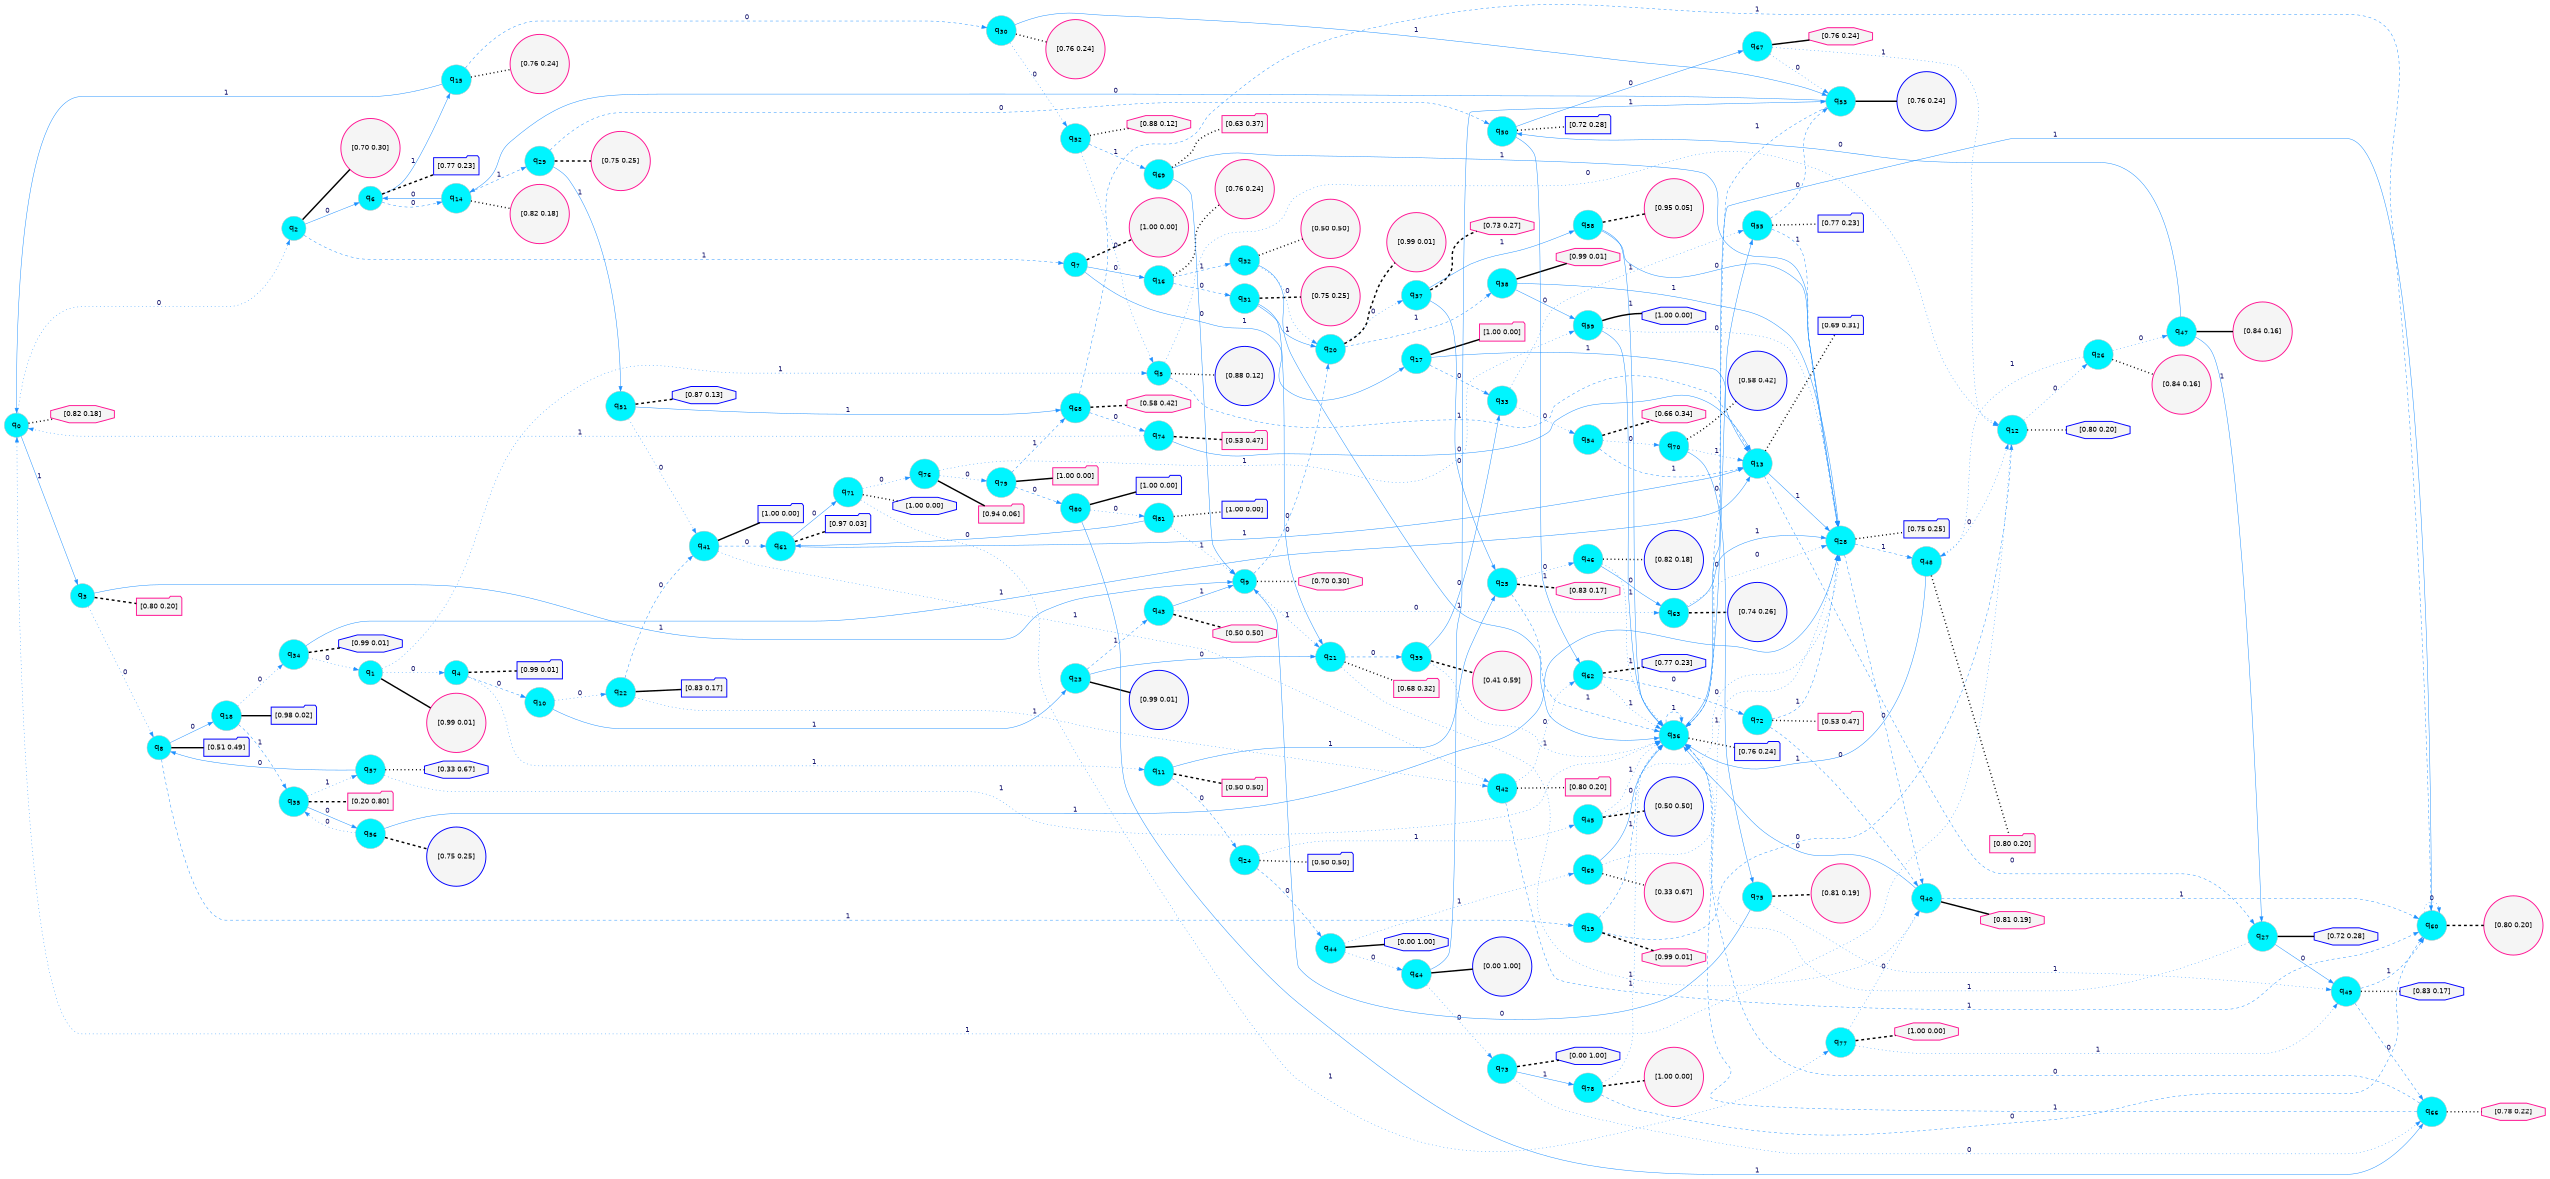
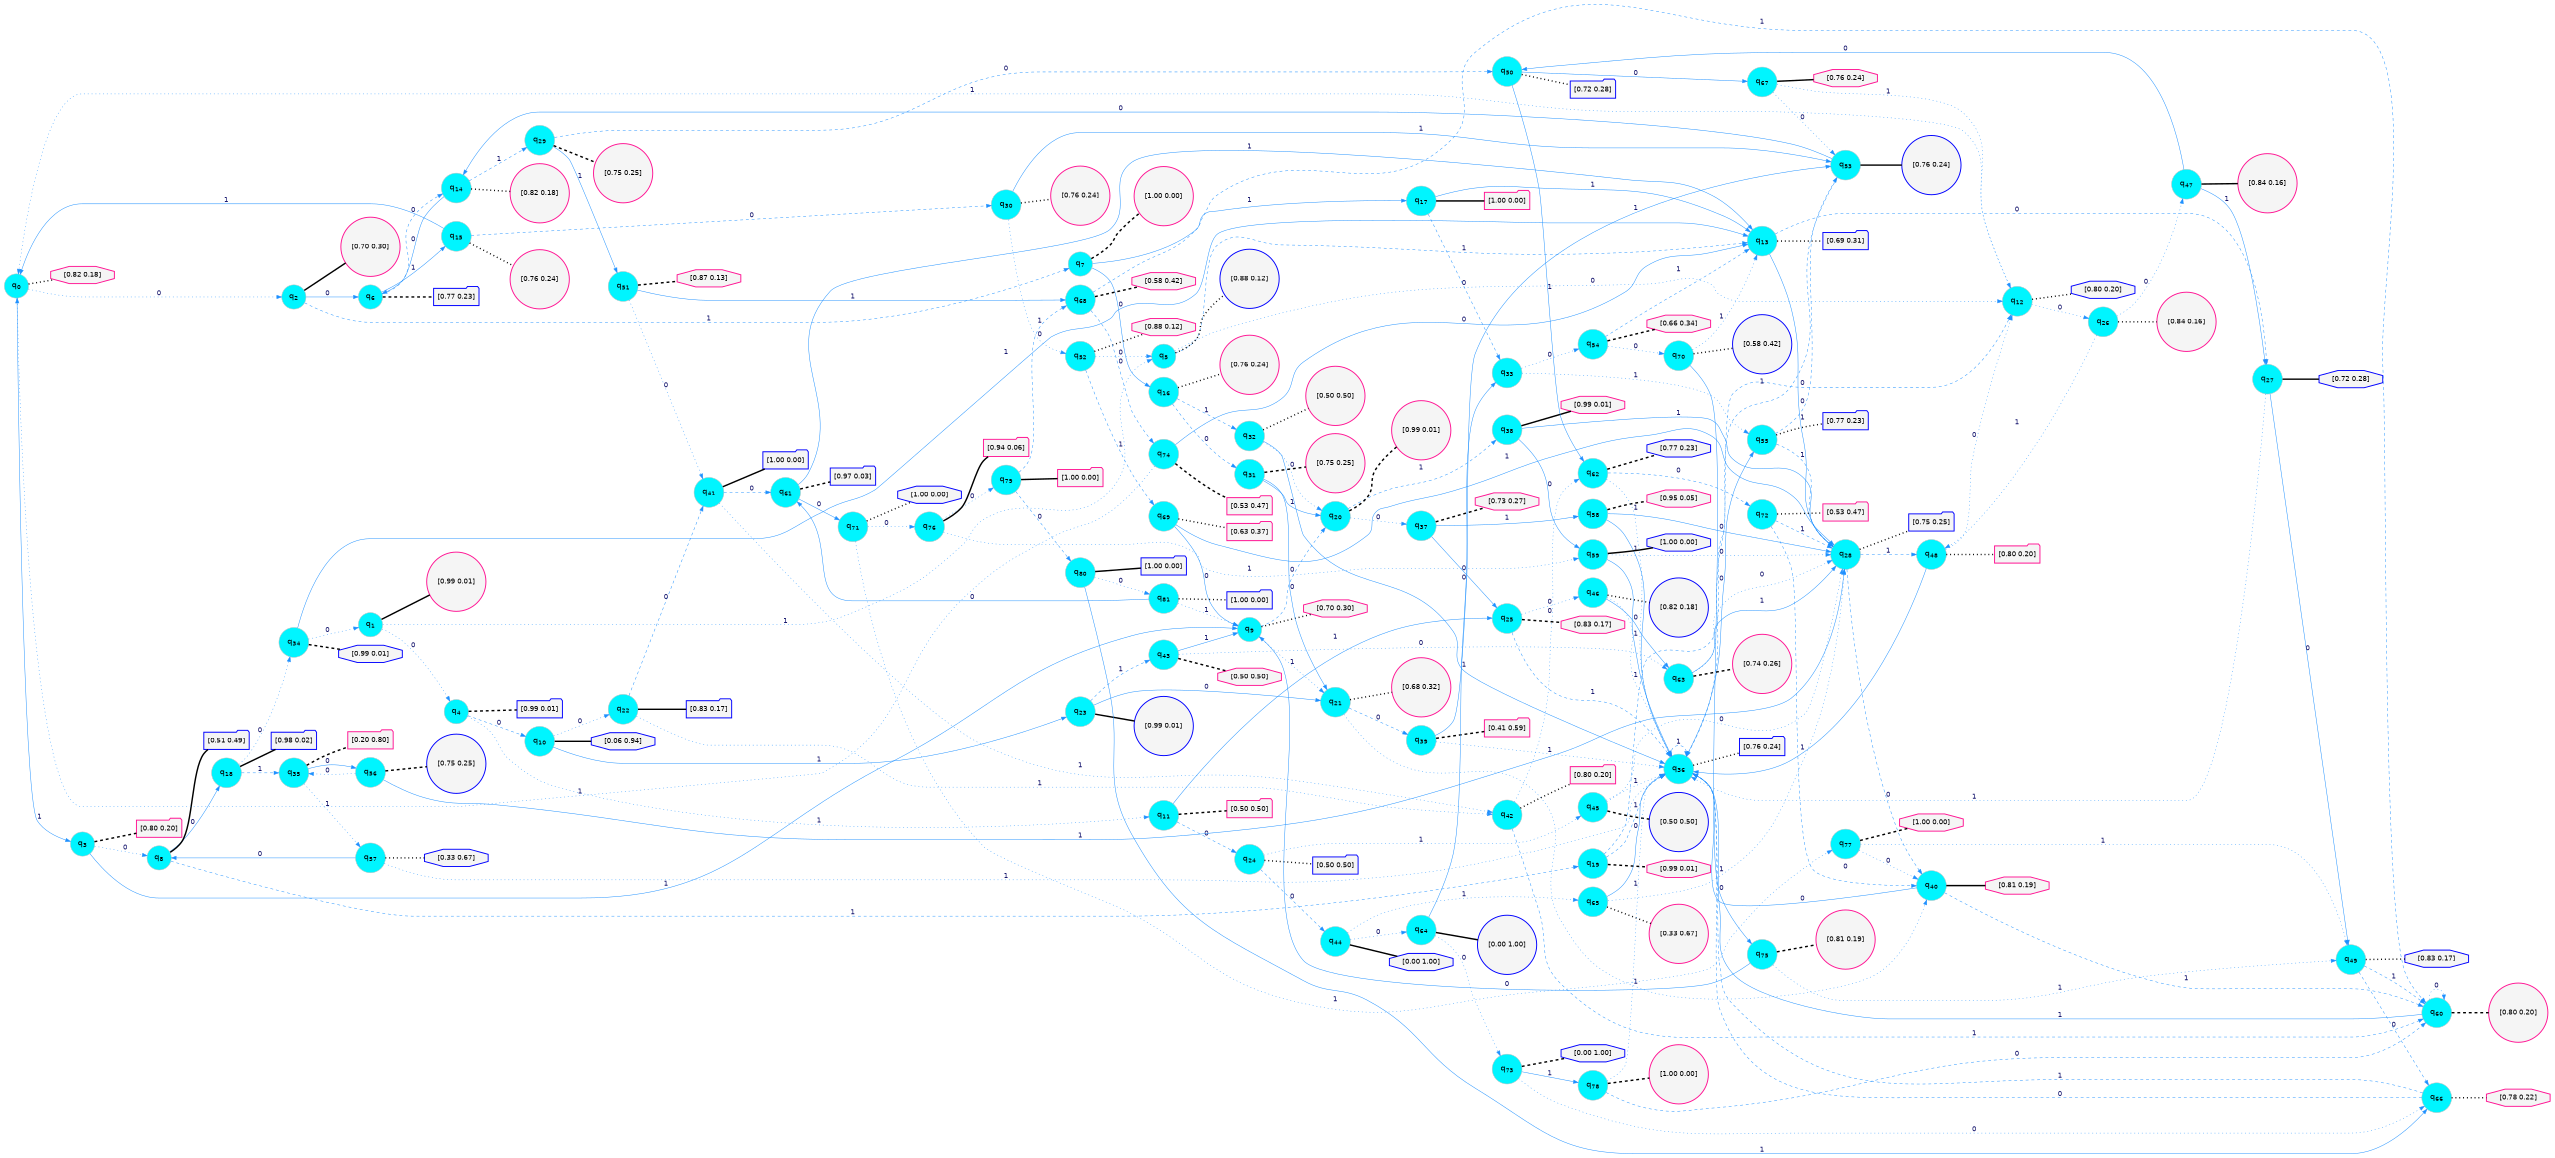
(1674, 208) -> (1679, 499)
(704, 395) -> (709, 278)
(1757, 612) -> (1762, 664)
(1502, 681) -> (1507, 728)
(1416, 689) -> (1421, 687)
none -> (623, 741)
